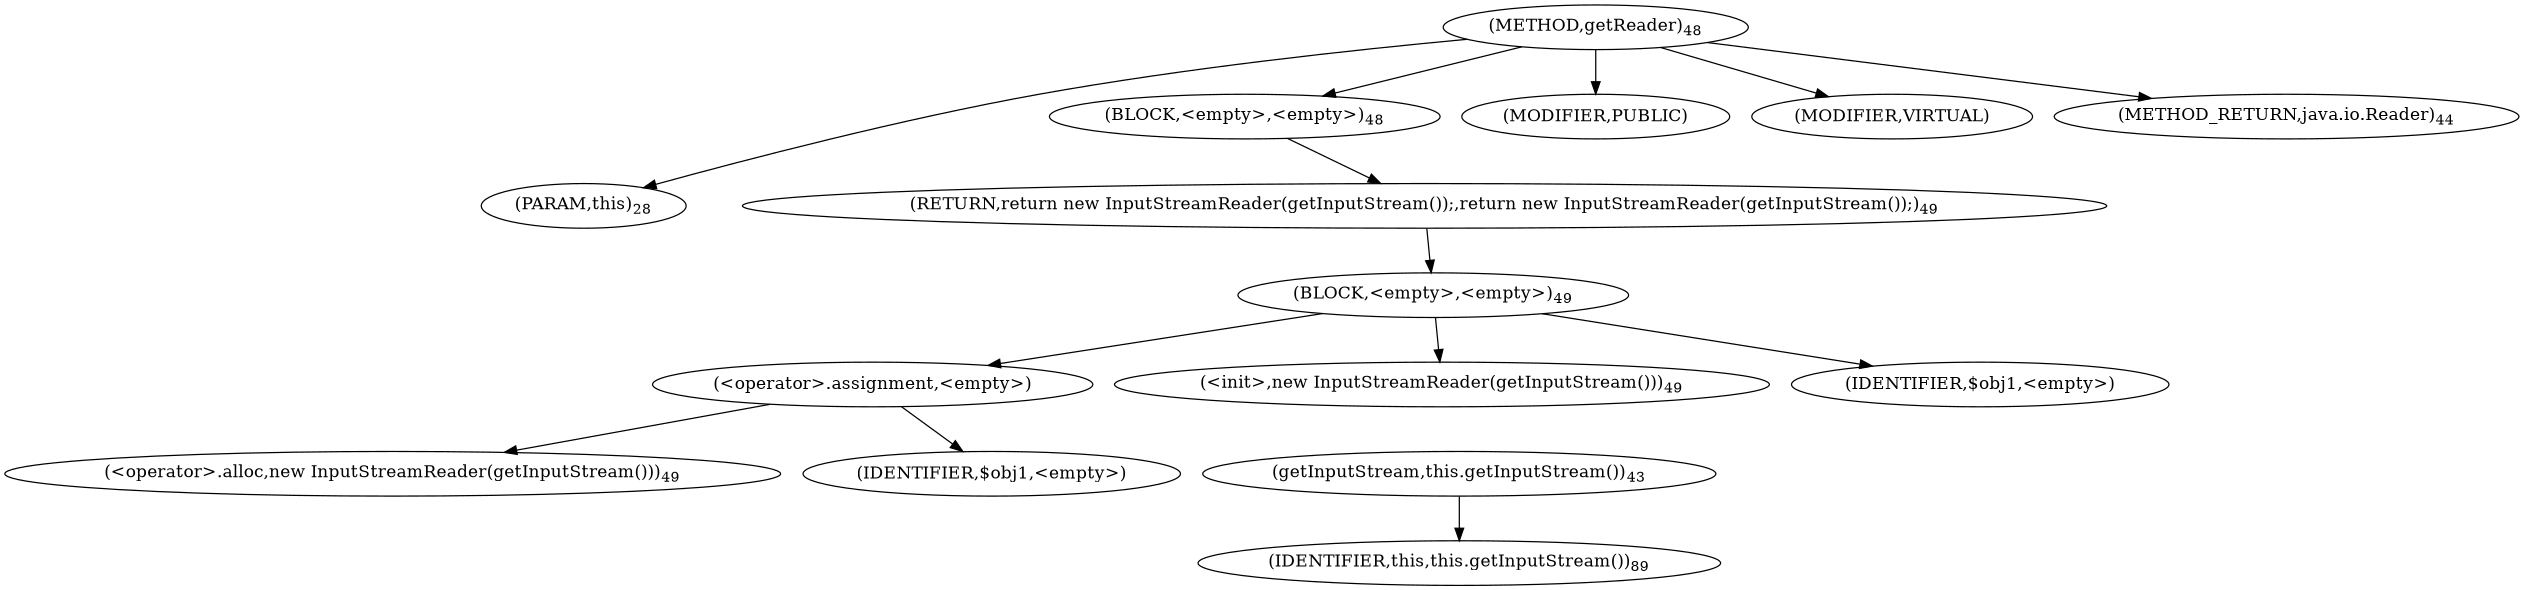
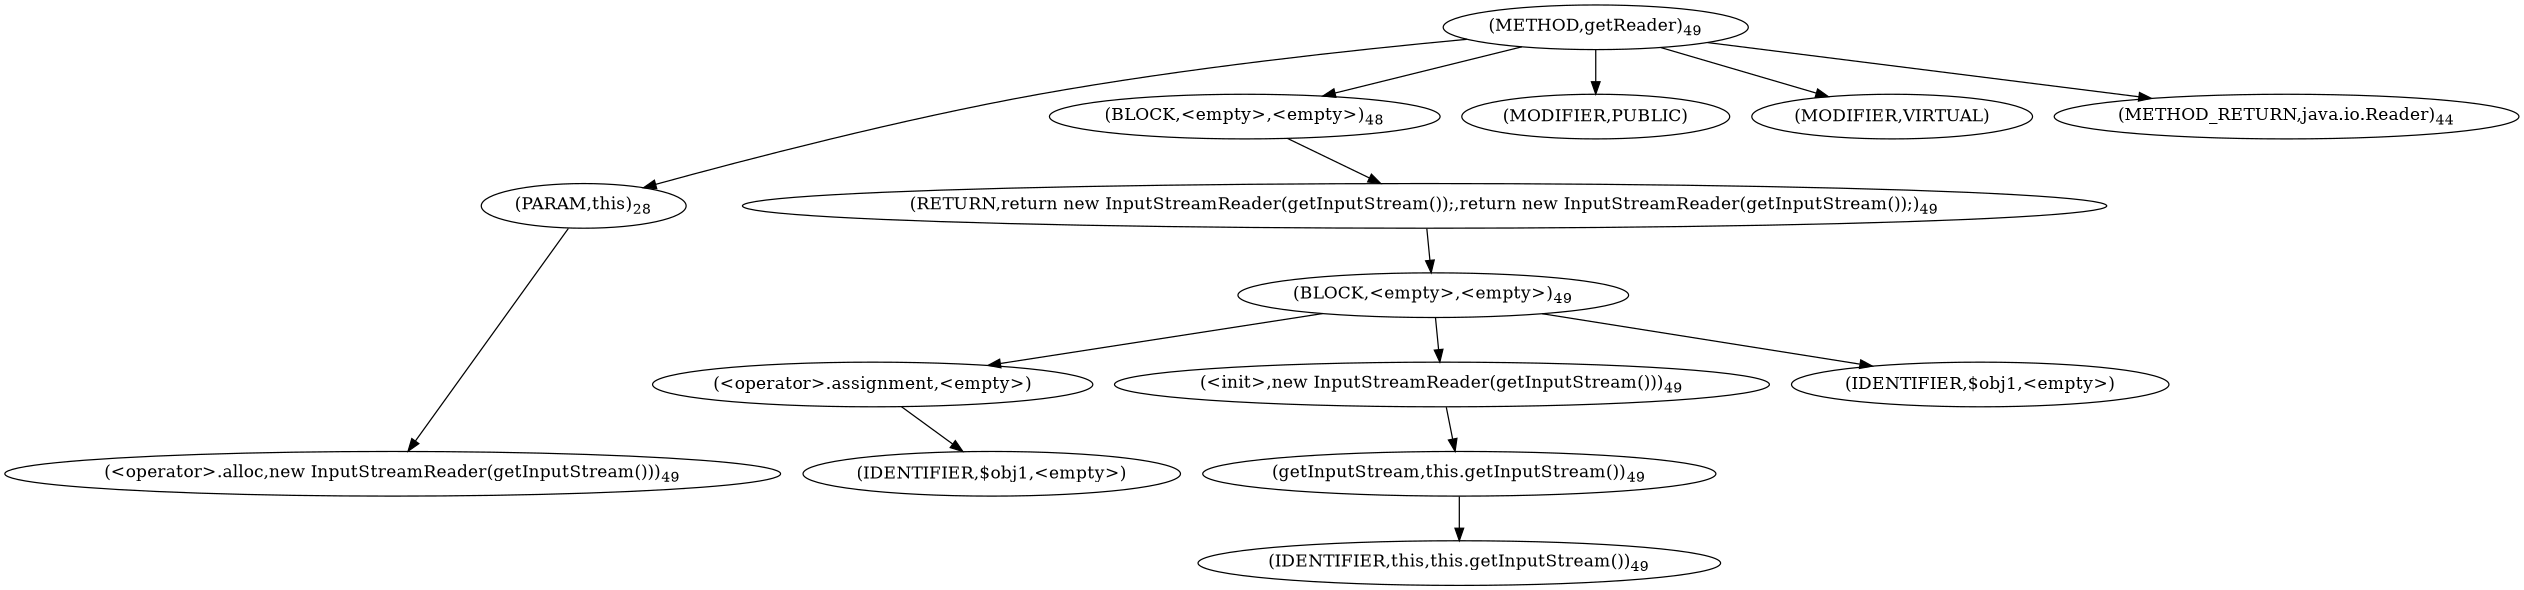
(1693, 25) -> (1693, 25)
none -> (1449, 423)
(643, 427) -> (492, 335)
(1637, 472) -> (1637, 472)
(1640, 561) -> (1640, 561)
